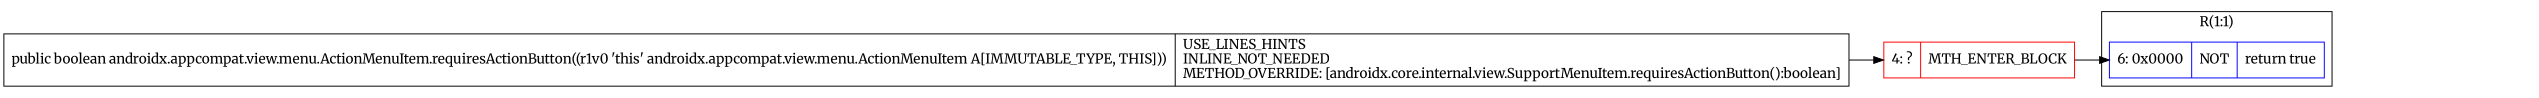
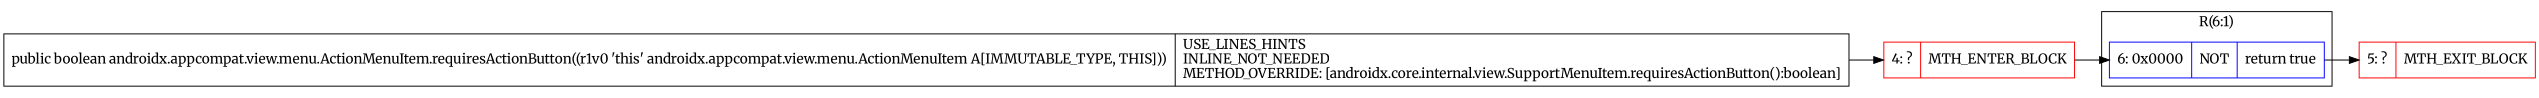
(2217, 23) -> (2217, 23)
none -> (2447, 60)
